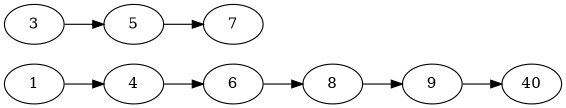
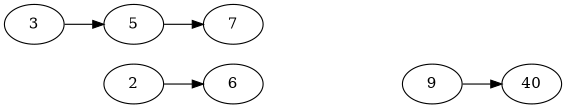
(34, 84) -> none
(134, 84) -> (134, 84)
(333, 84) -> none
